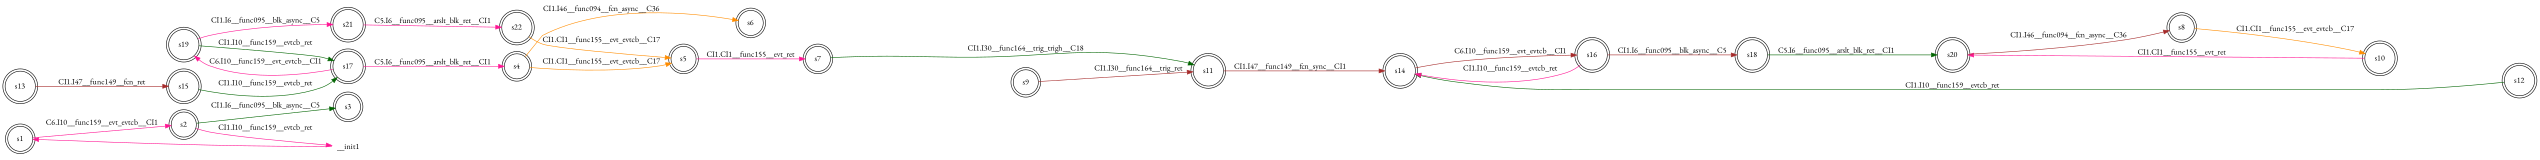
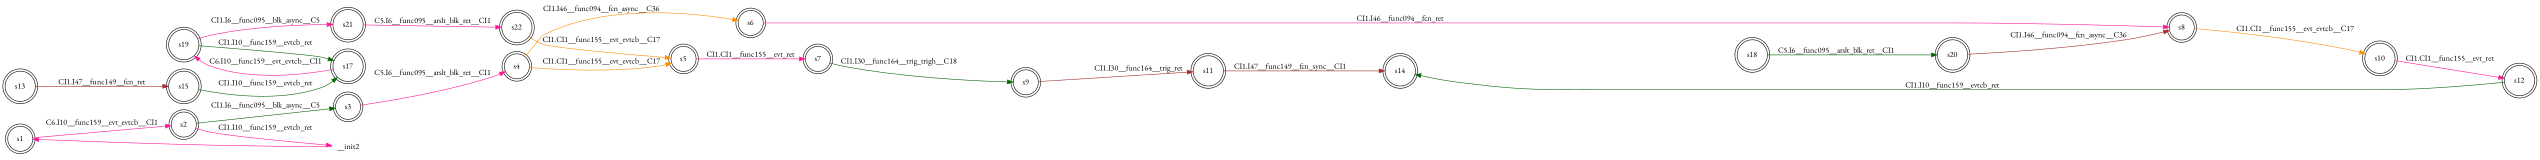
none -> (1463, 23)
(1592, 55) -> none
(1010, 56) -> (918, 76)
(2169, 57) -> (2447, 69)
(431, 66) -> (431, 93)
(348, 147) -> (348, 147)
